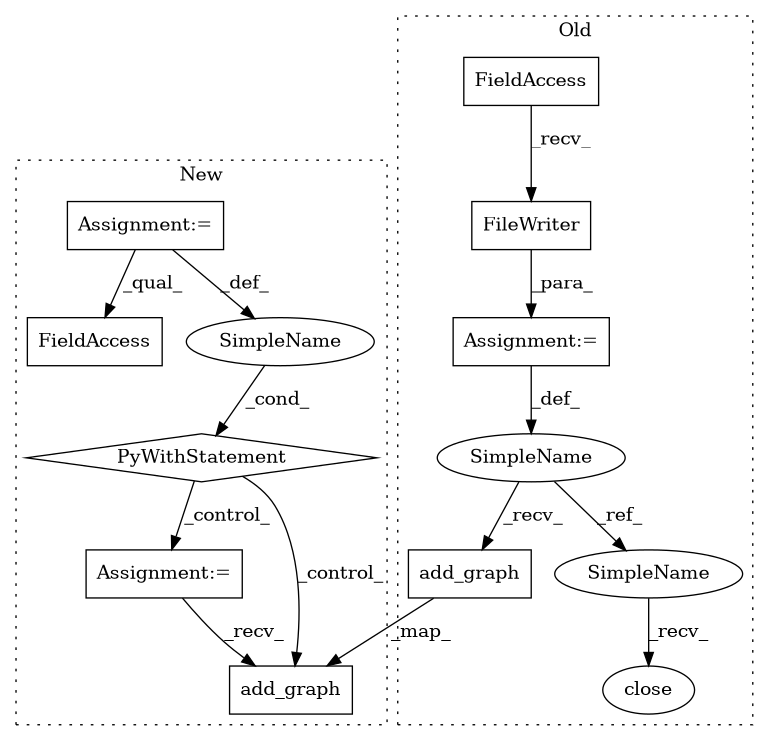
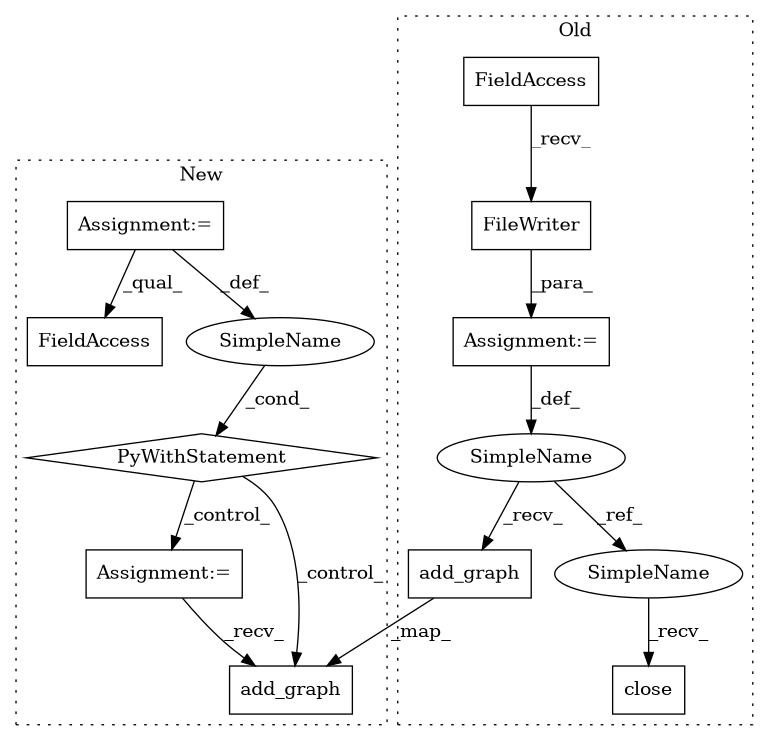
(649, 690) -> (649, 690)
